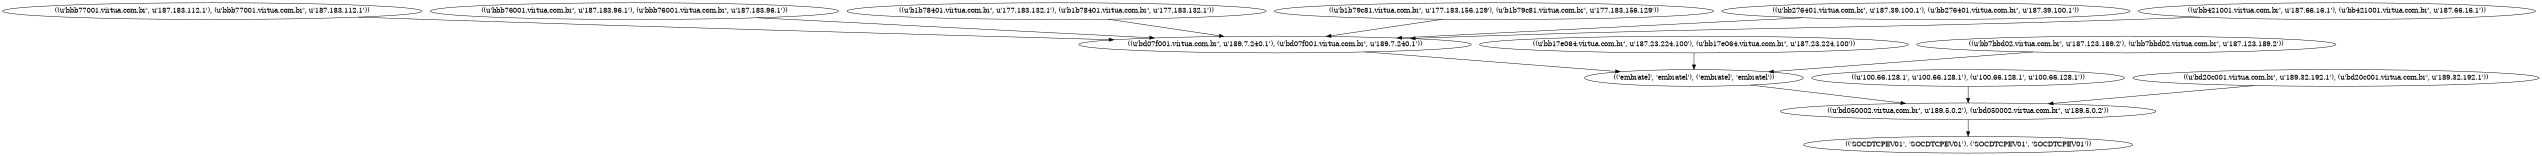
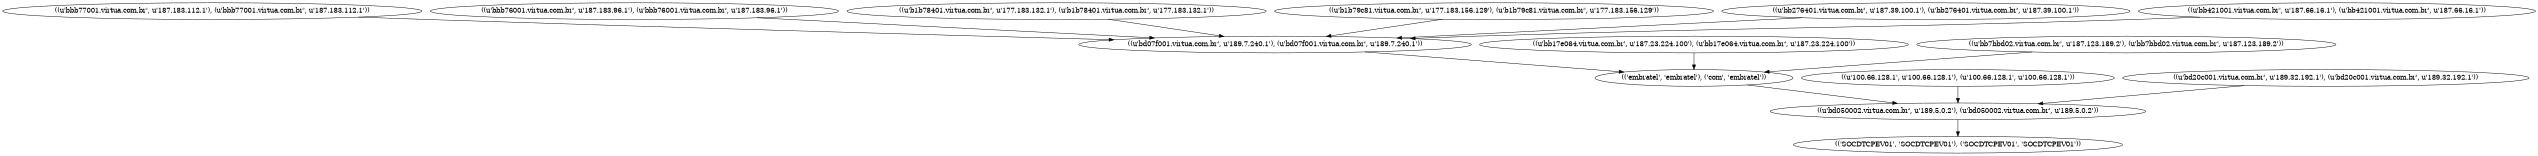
(1694, 78) -> (1694, 78)
